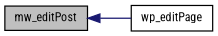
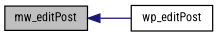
(172, 18) -> (172, 18)
